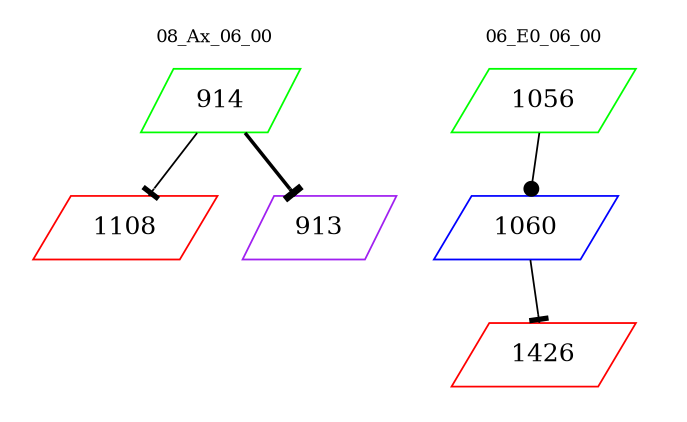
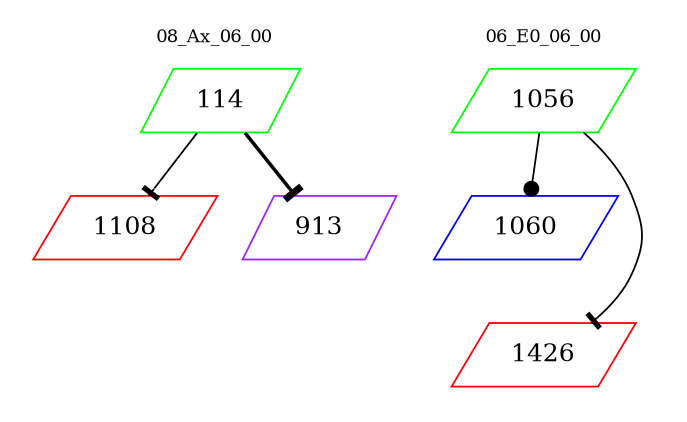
(221, 101) -> (221, 101)
(534, 287) -> (640, 223)
